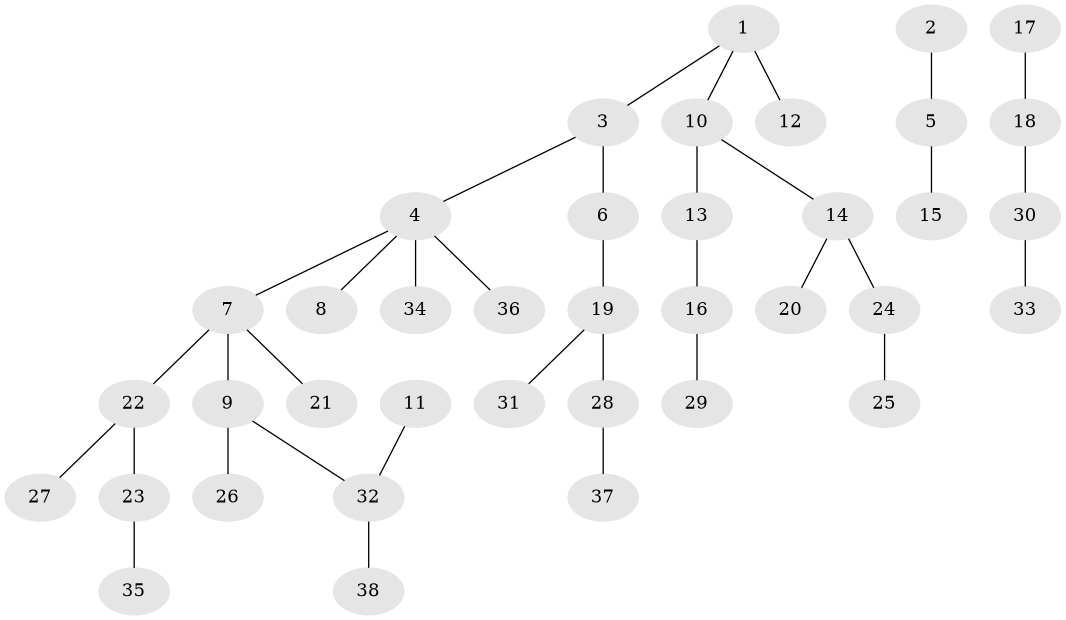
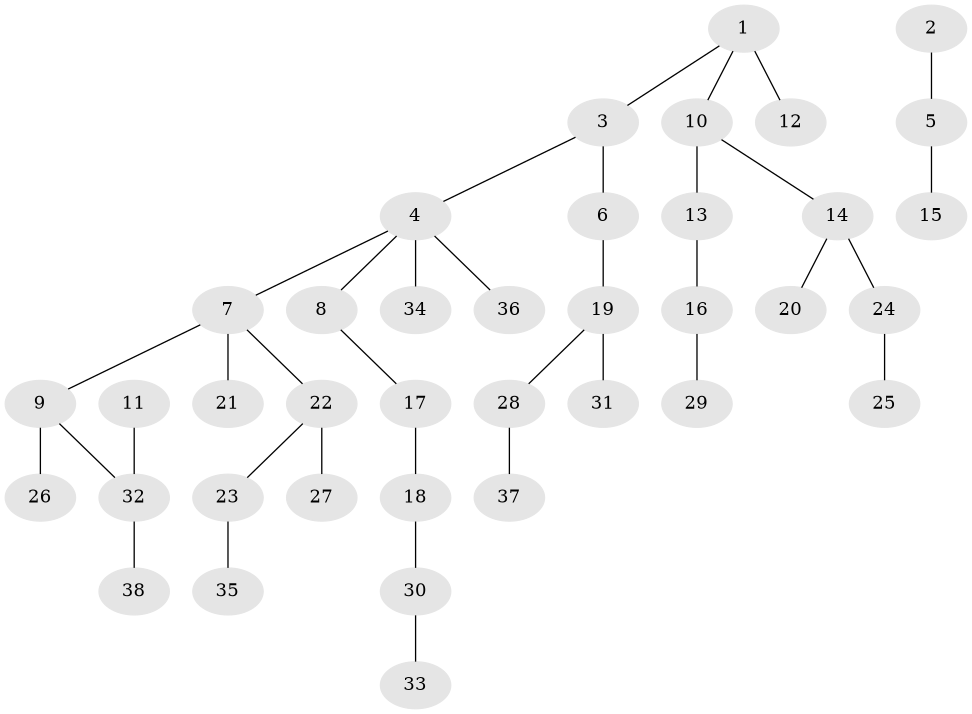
none -> (369, 357)
